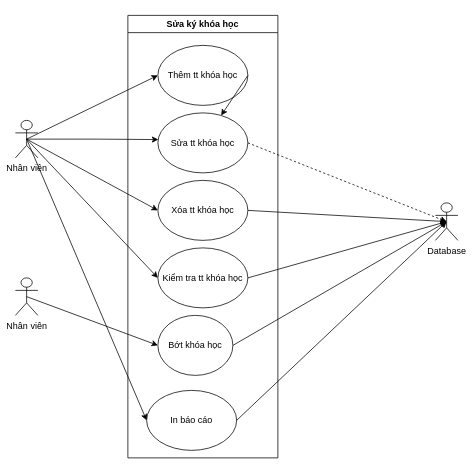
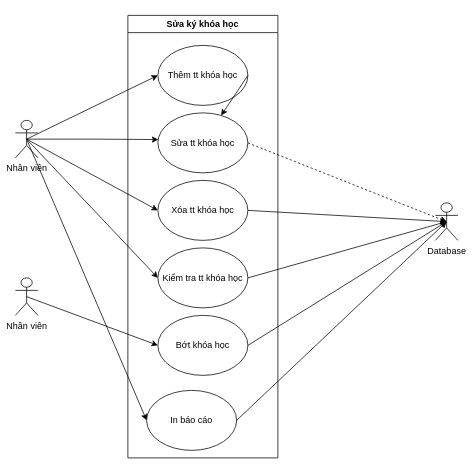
(435, 225) -> (436, 225)
(195, 345) -> (203, 345)
